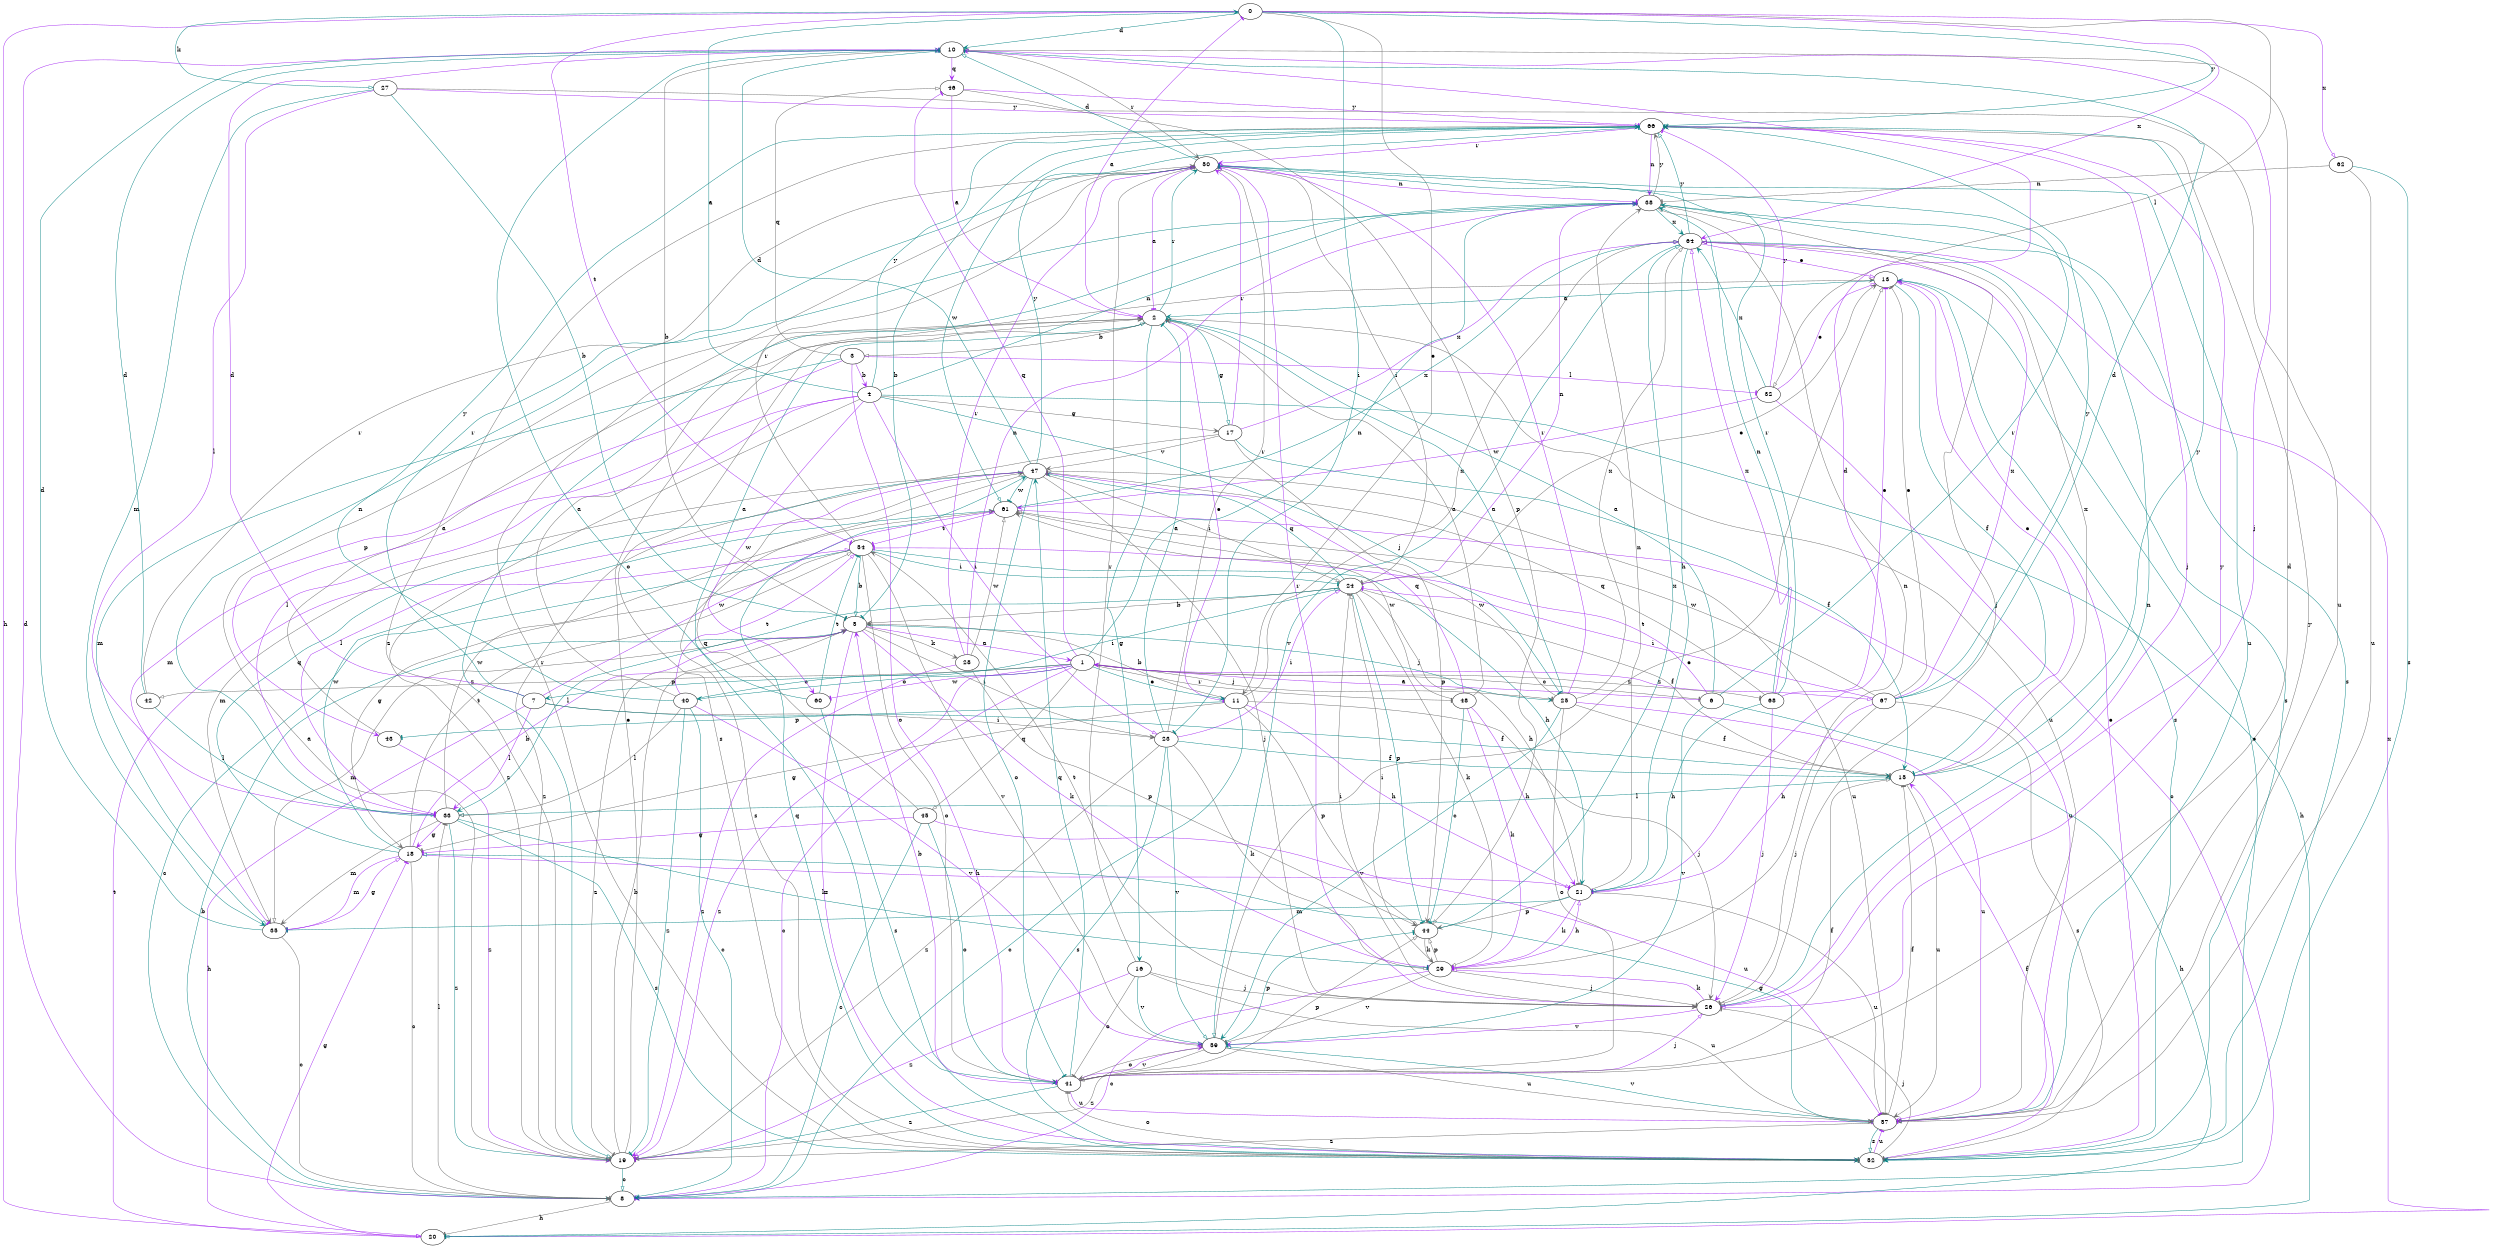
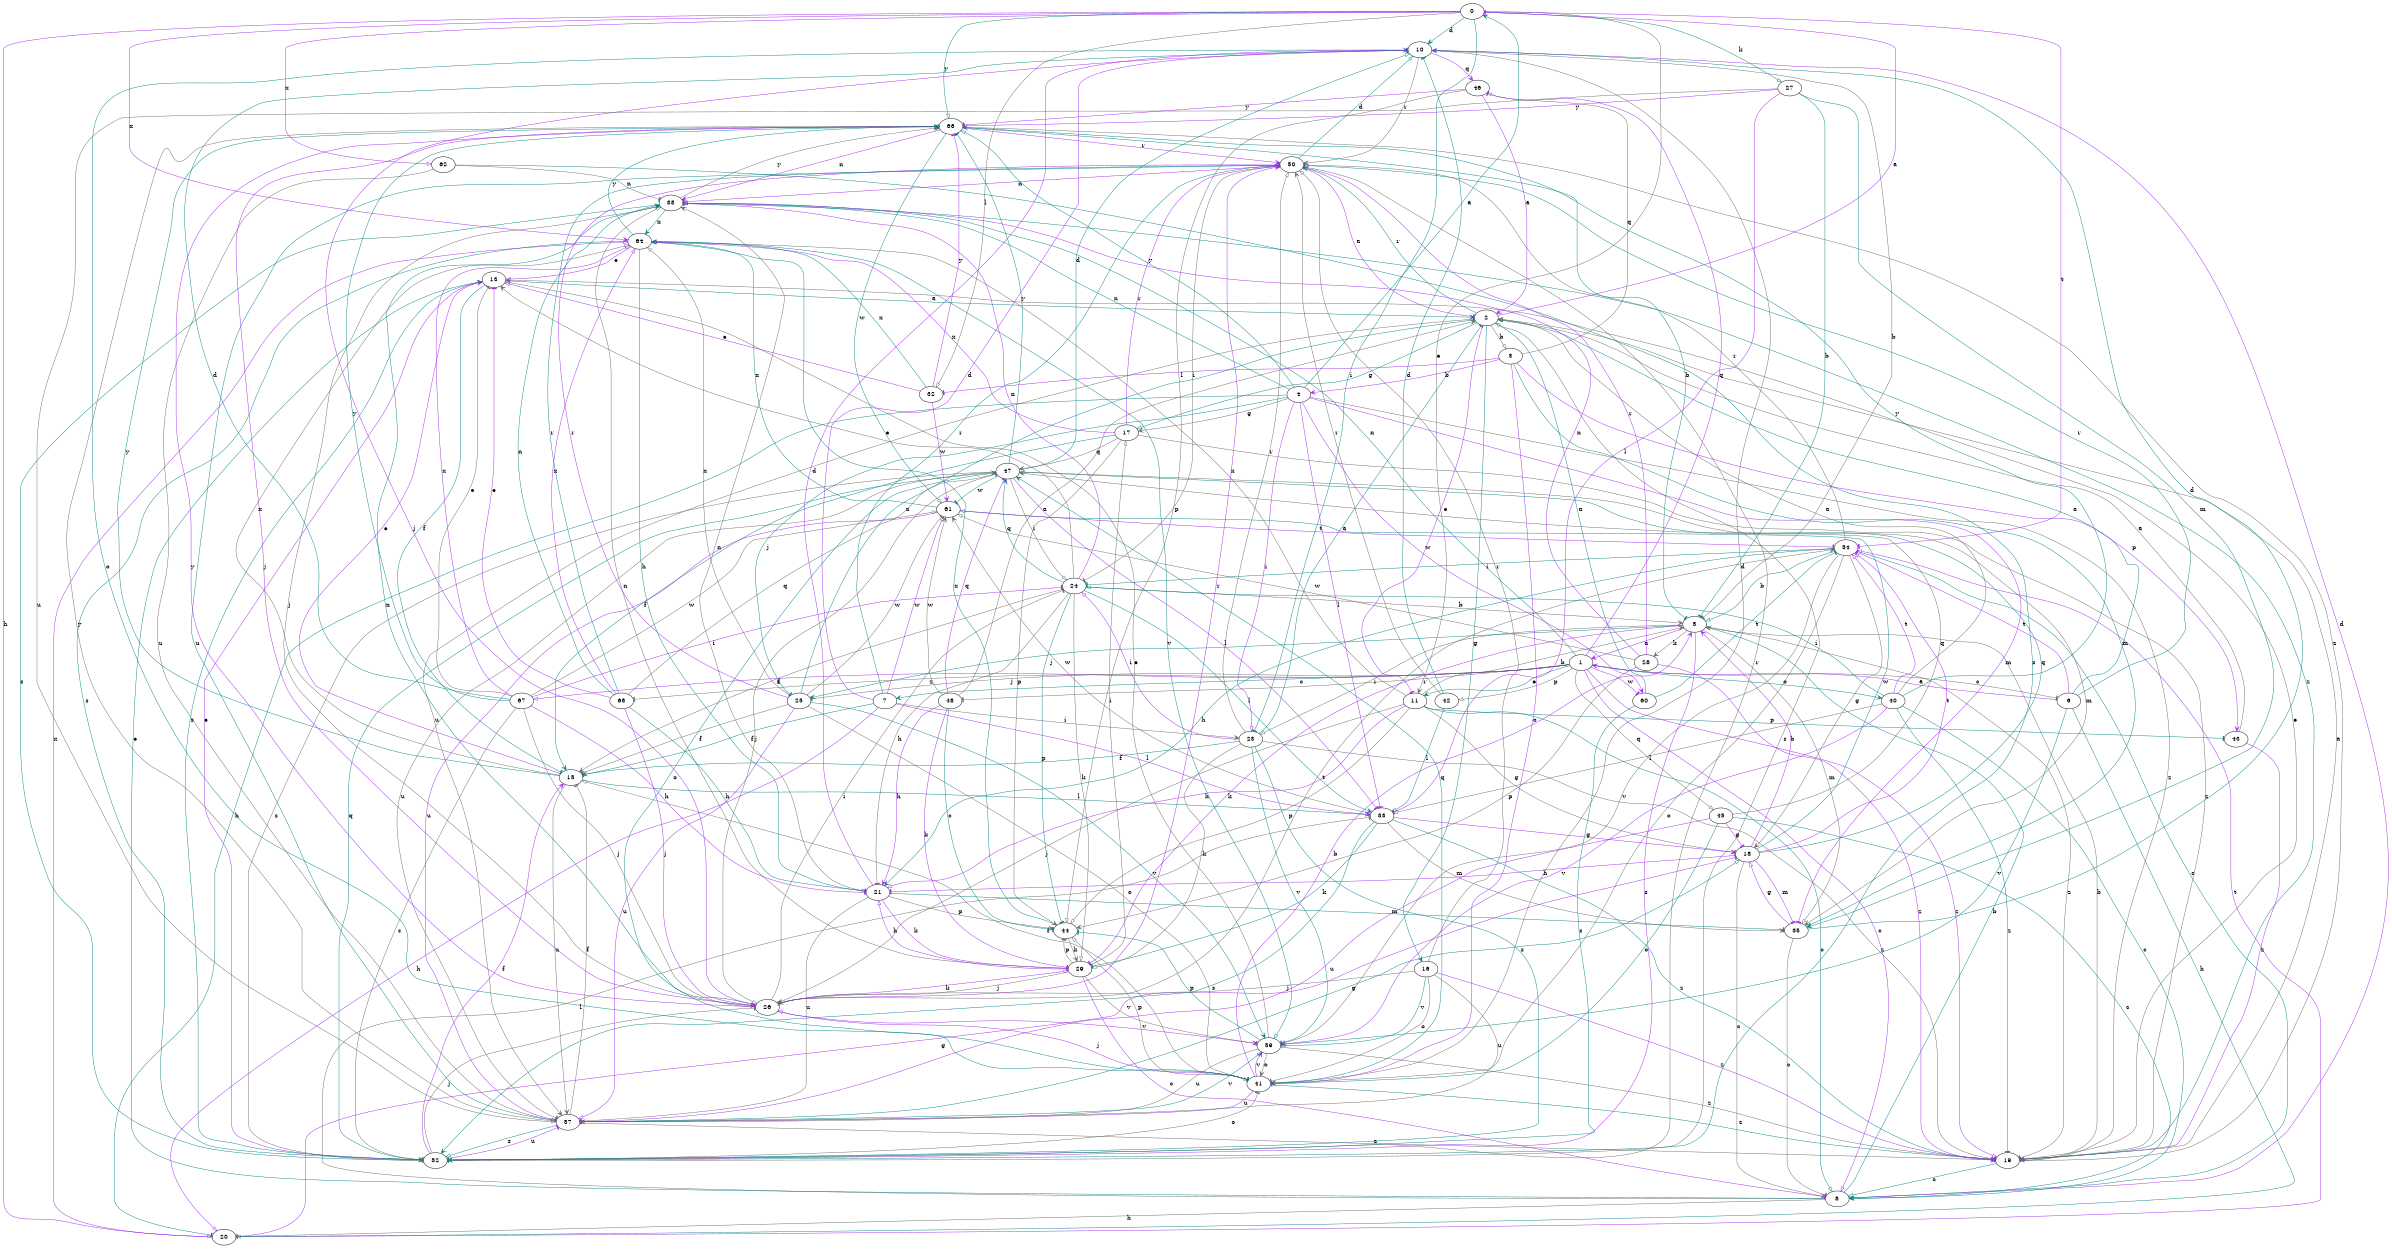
(1299, 108) -> (1215, 107)
(693, 340) -> none
(1163, 452) -> (1098, 452)
(579, 648) -> (1937, 742)
(1380, 789) -> (1110, 714)
(1434, 952) -> (1065, 953)
(1929, 1191) -> none
